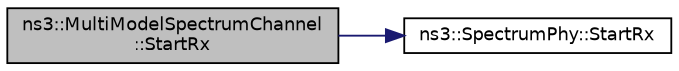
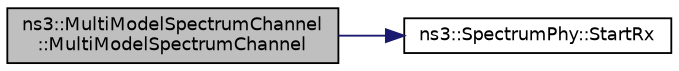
(173, 36) -> (173, 36)
